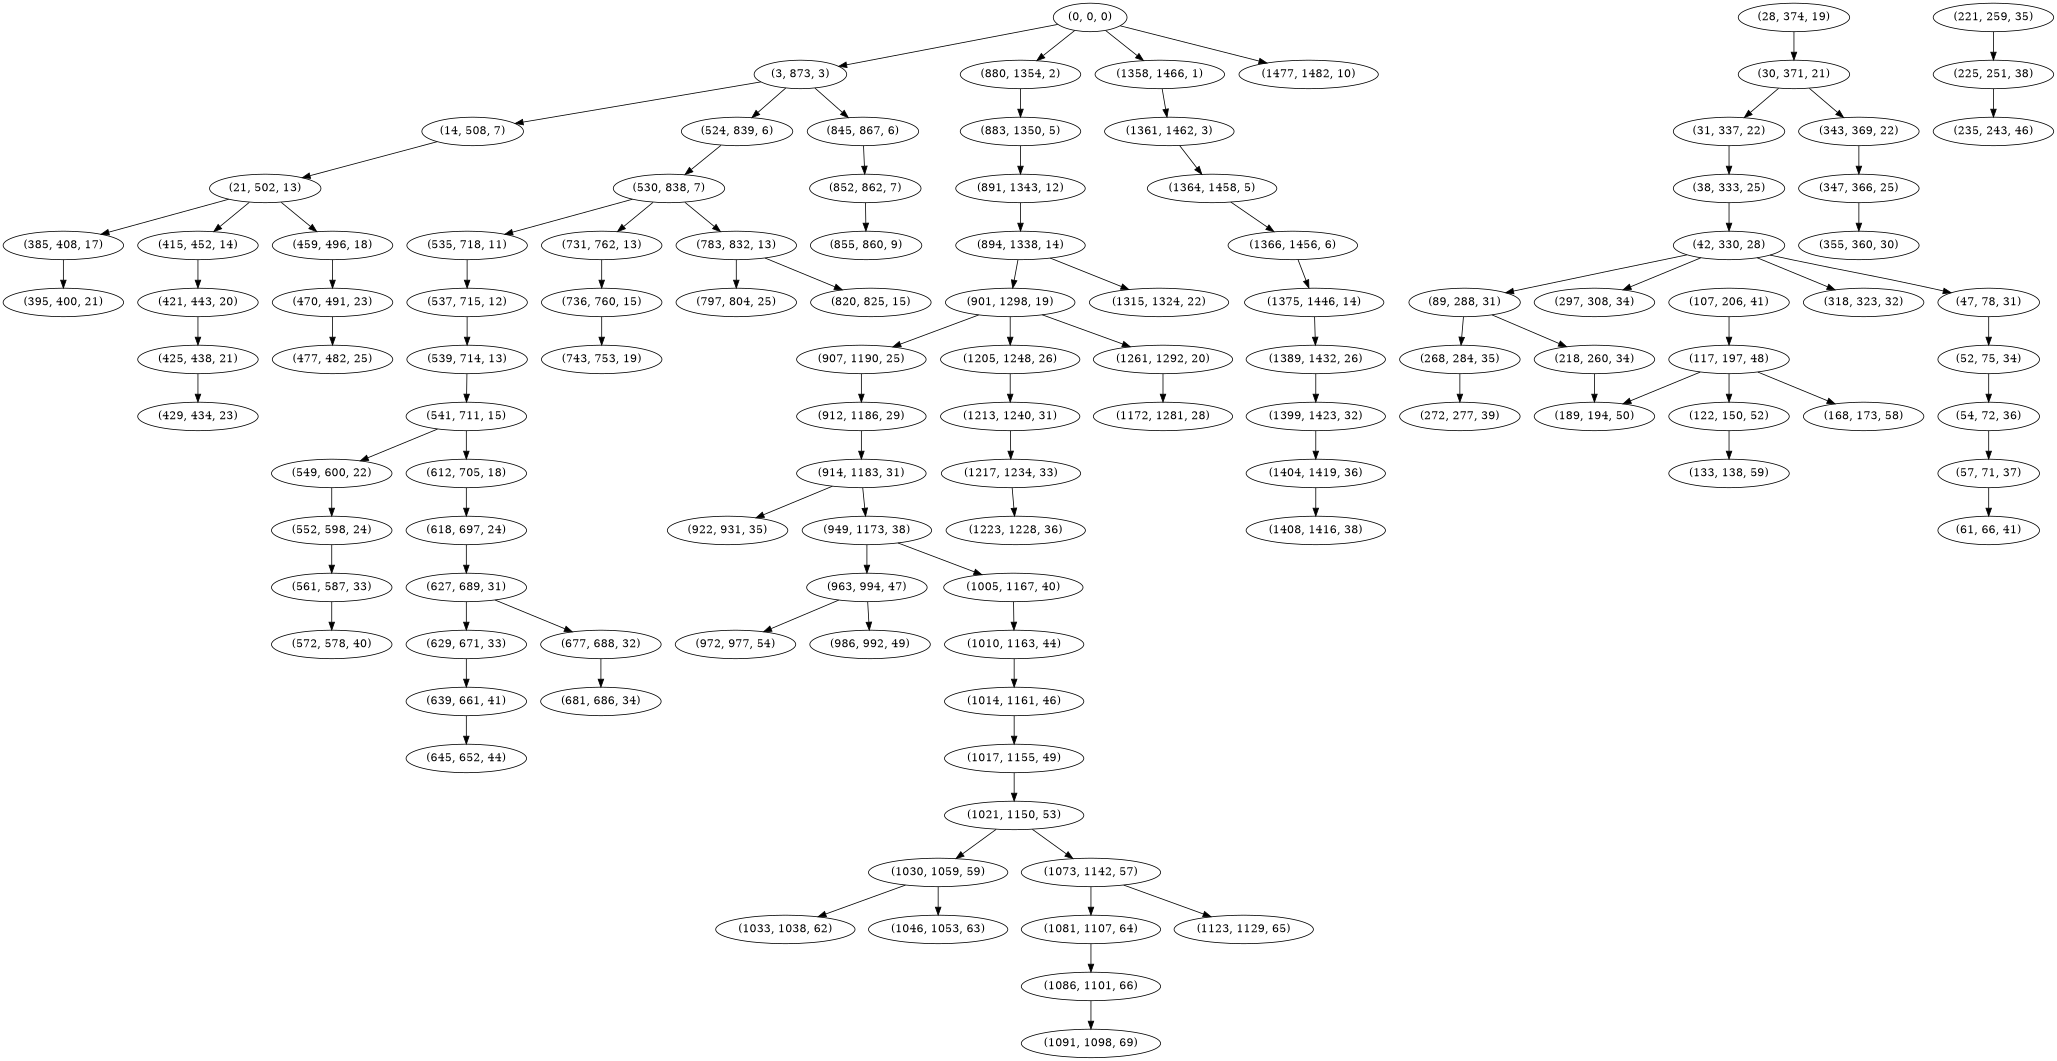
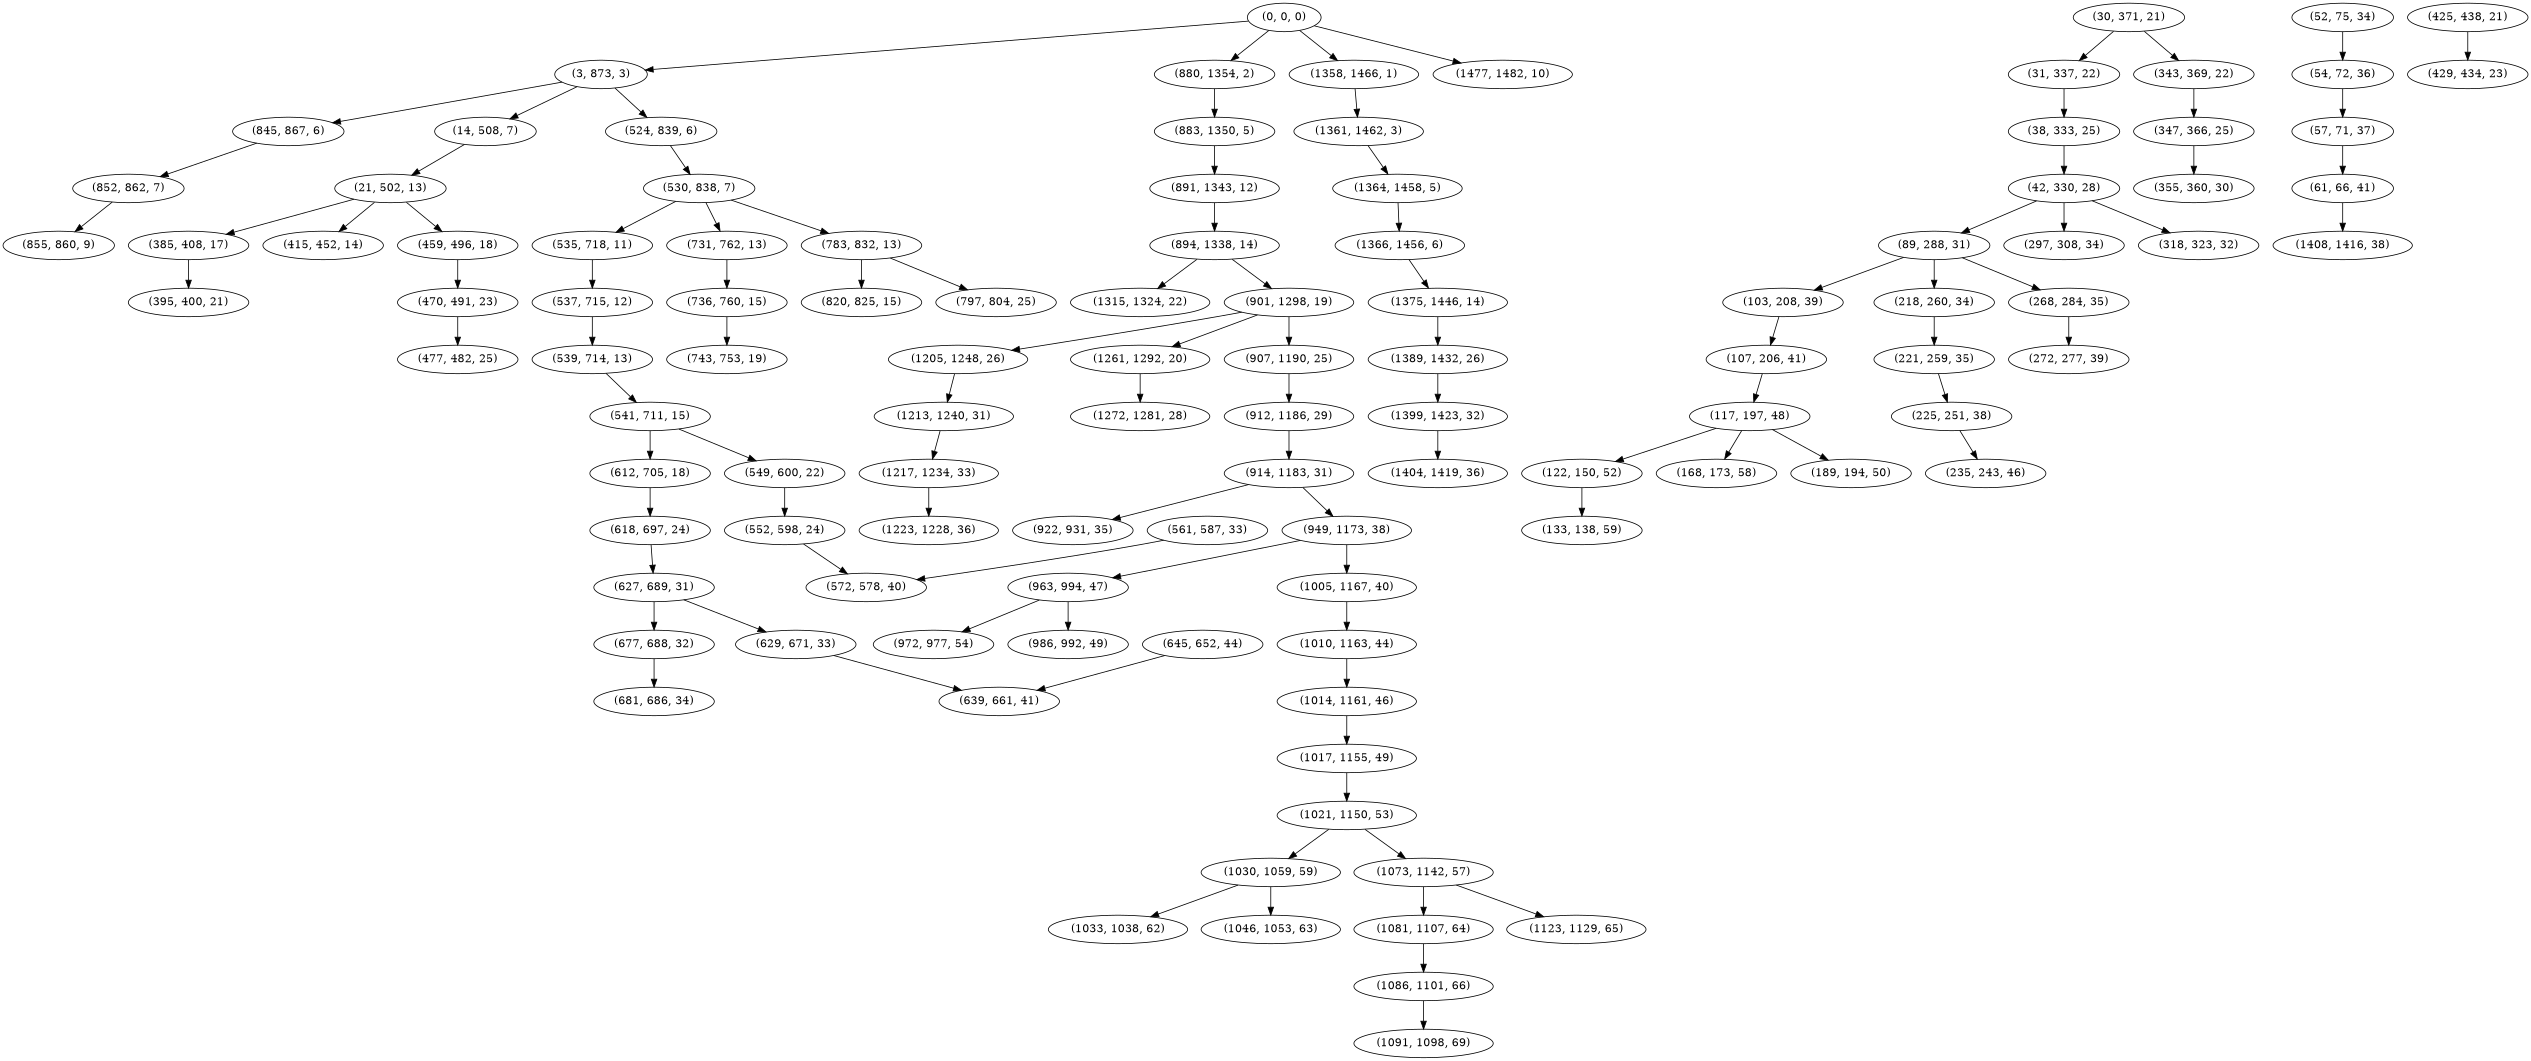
(1794, 17) -> none
(198, 302) -> none
none -> (1783, 302)
(1989, 302) -> none
(1594, 384) -> (1934, 327)
(1163, 416) -> (1140, 416)
(1316, 498) -> (2343, 213)
(332, 555) -> (822, 557)
(466, 726) -> (1105, 672)
